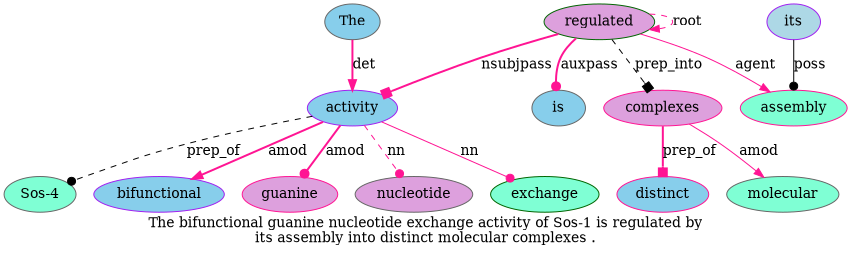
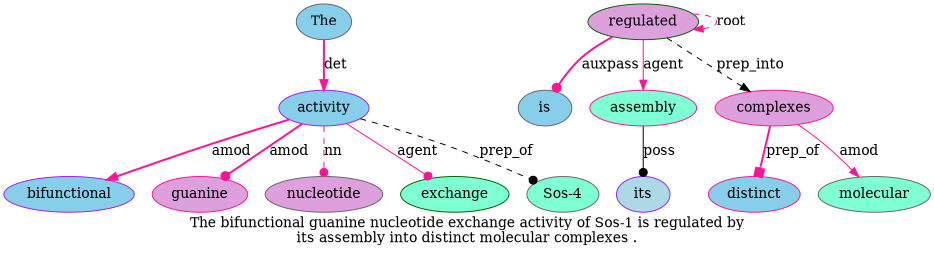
(474, 60) -> none
(628, 61) -> (704, 62)
(794, 61) -> (643, 147)
(470, 151) -> (418, 151)
